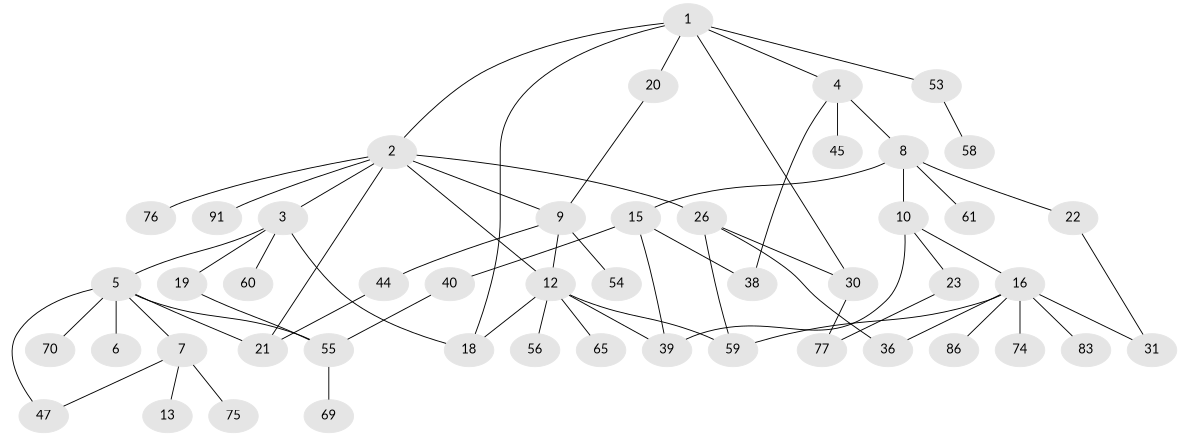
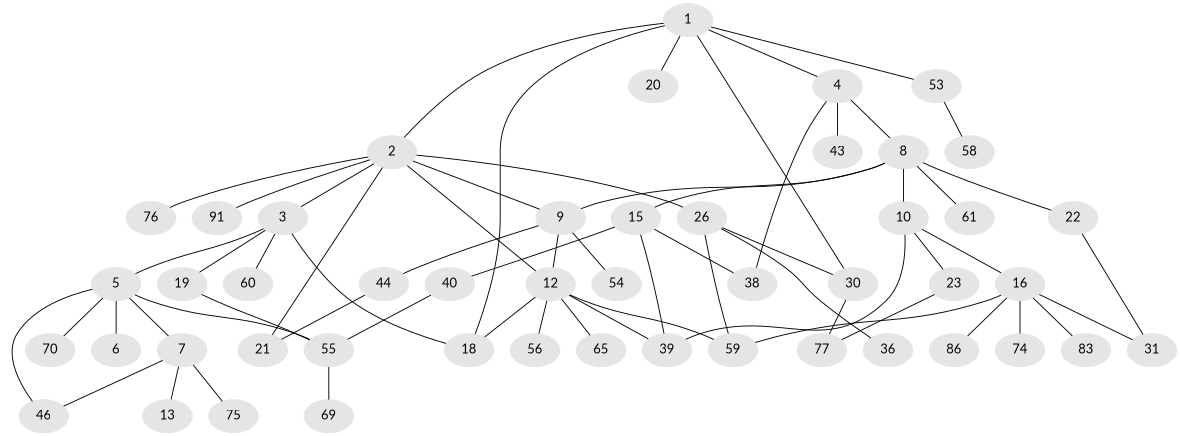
(607, 152) -> (695, 188)
(838, 152) -> (838, 152)
(954, 317) -> none
(189, 318) -> none
(44, 416) -> (44, 416)
